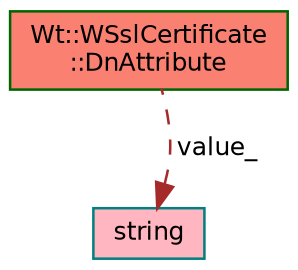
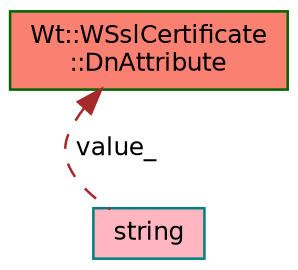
(170, 136) -> (69, 165)
